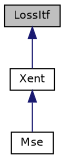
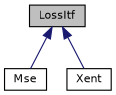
(32, 117) -> (39, 53)
